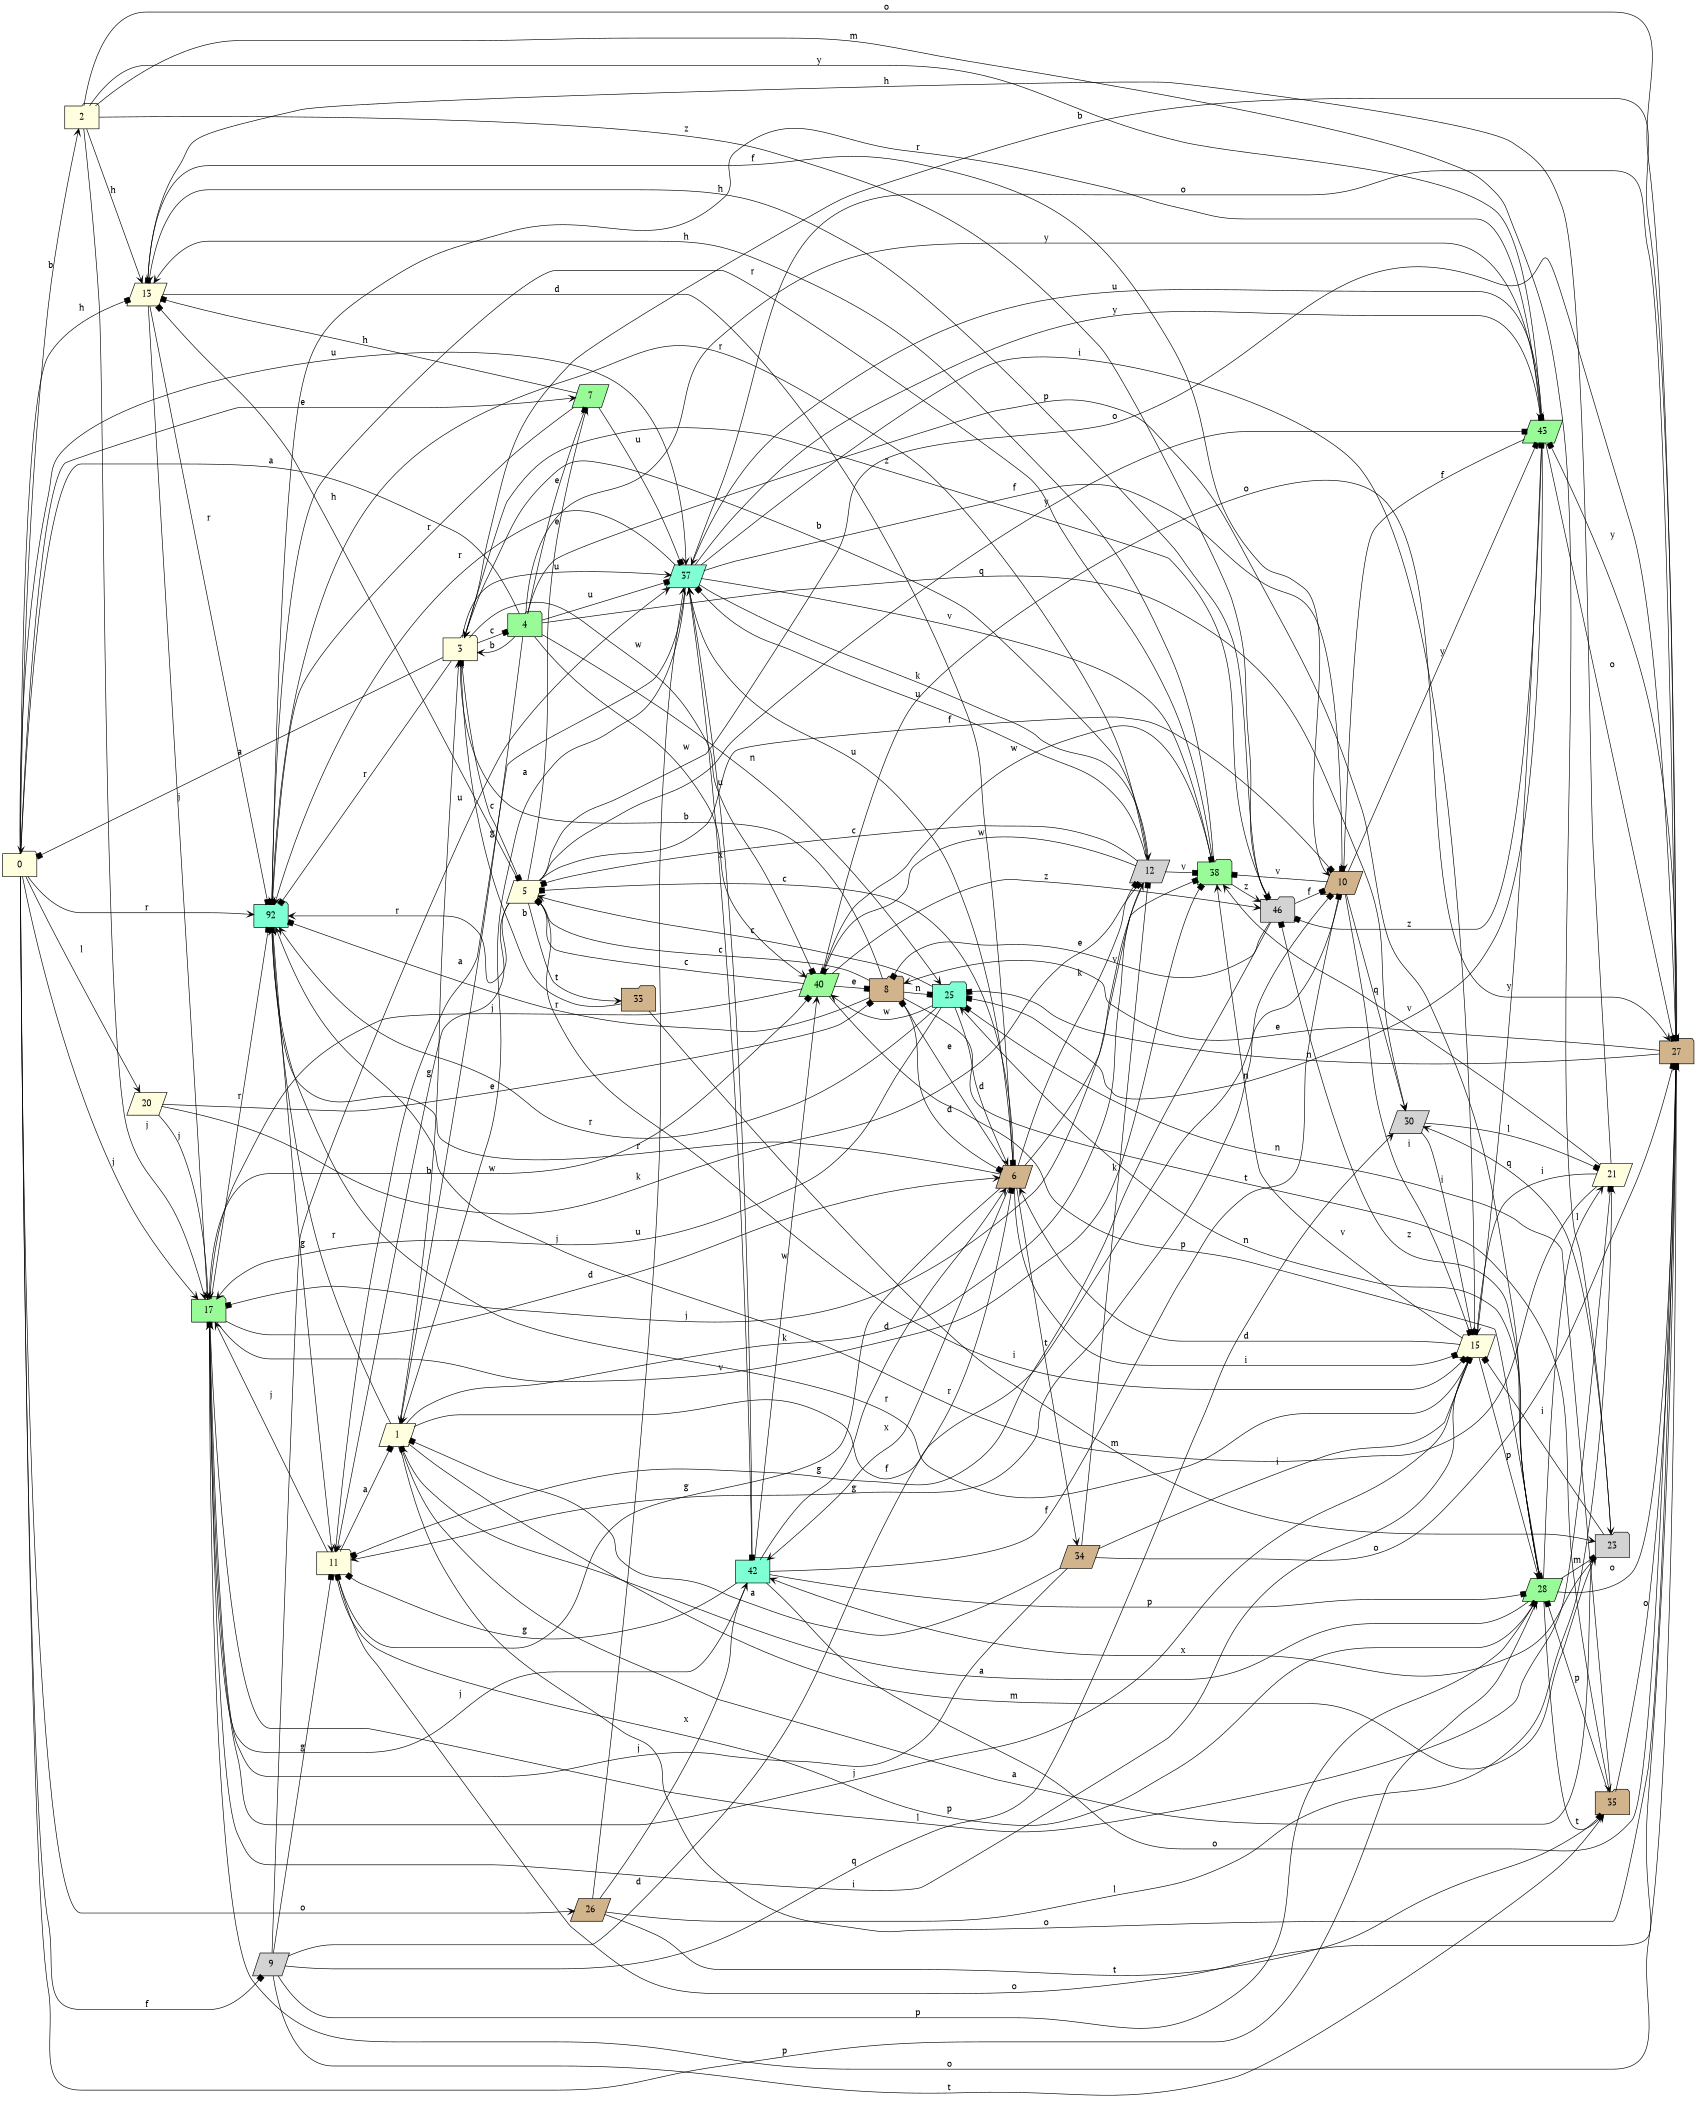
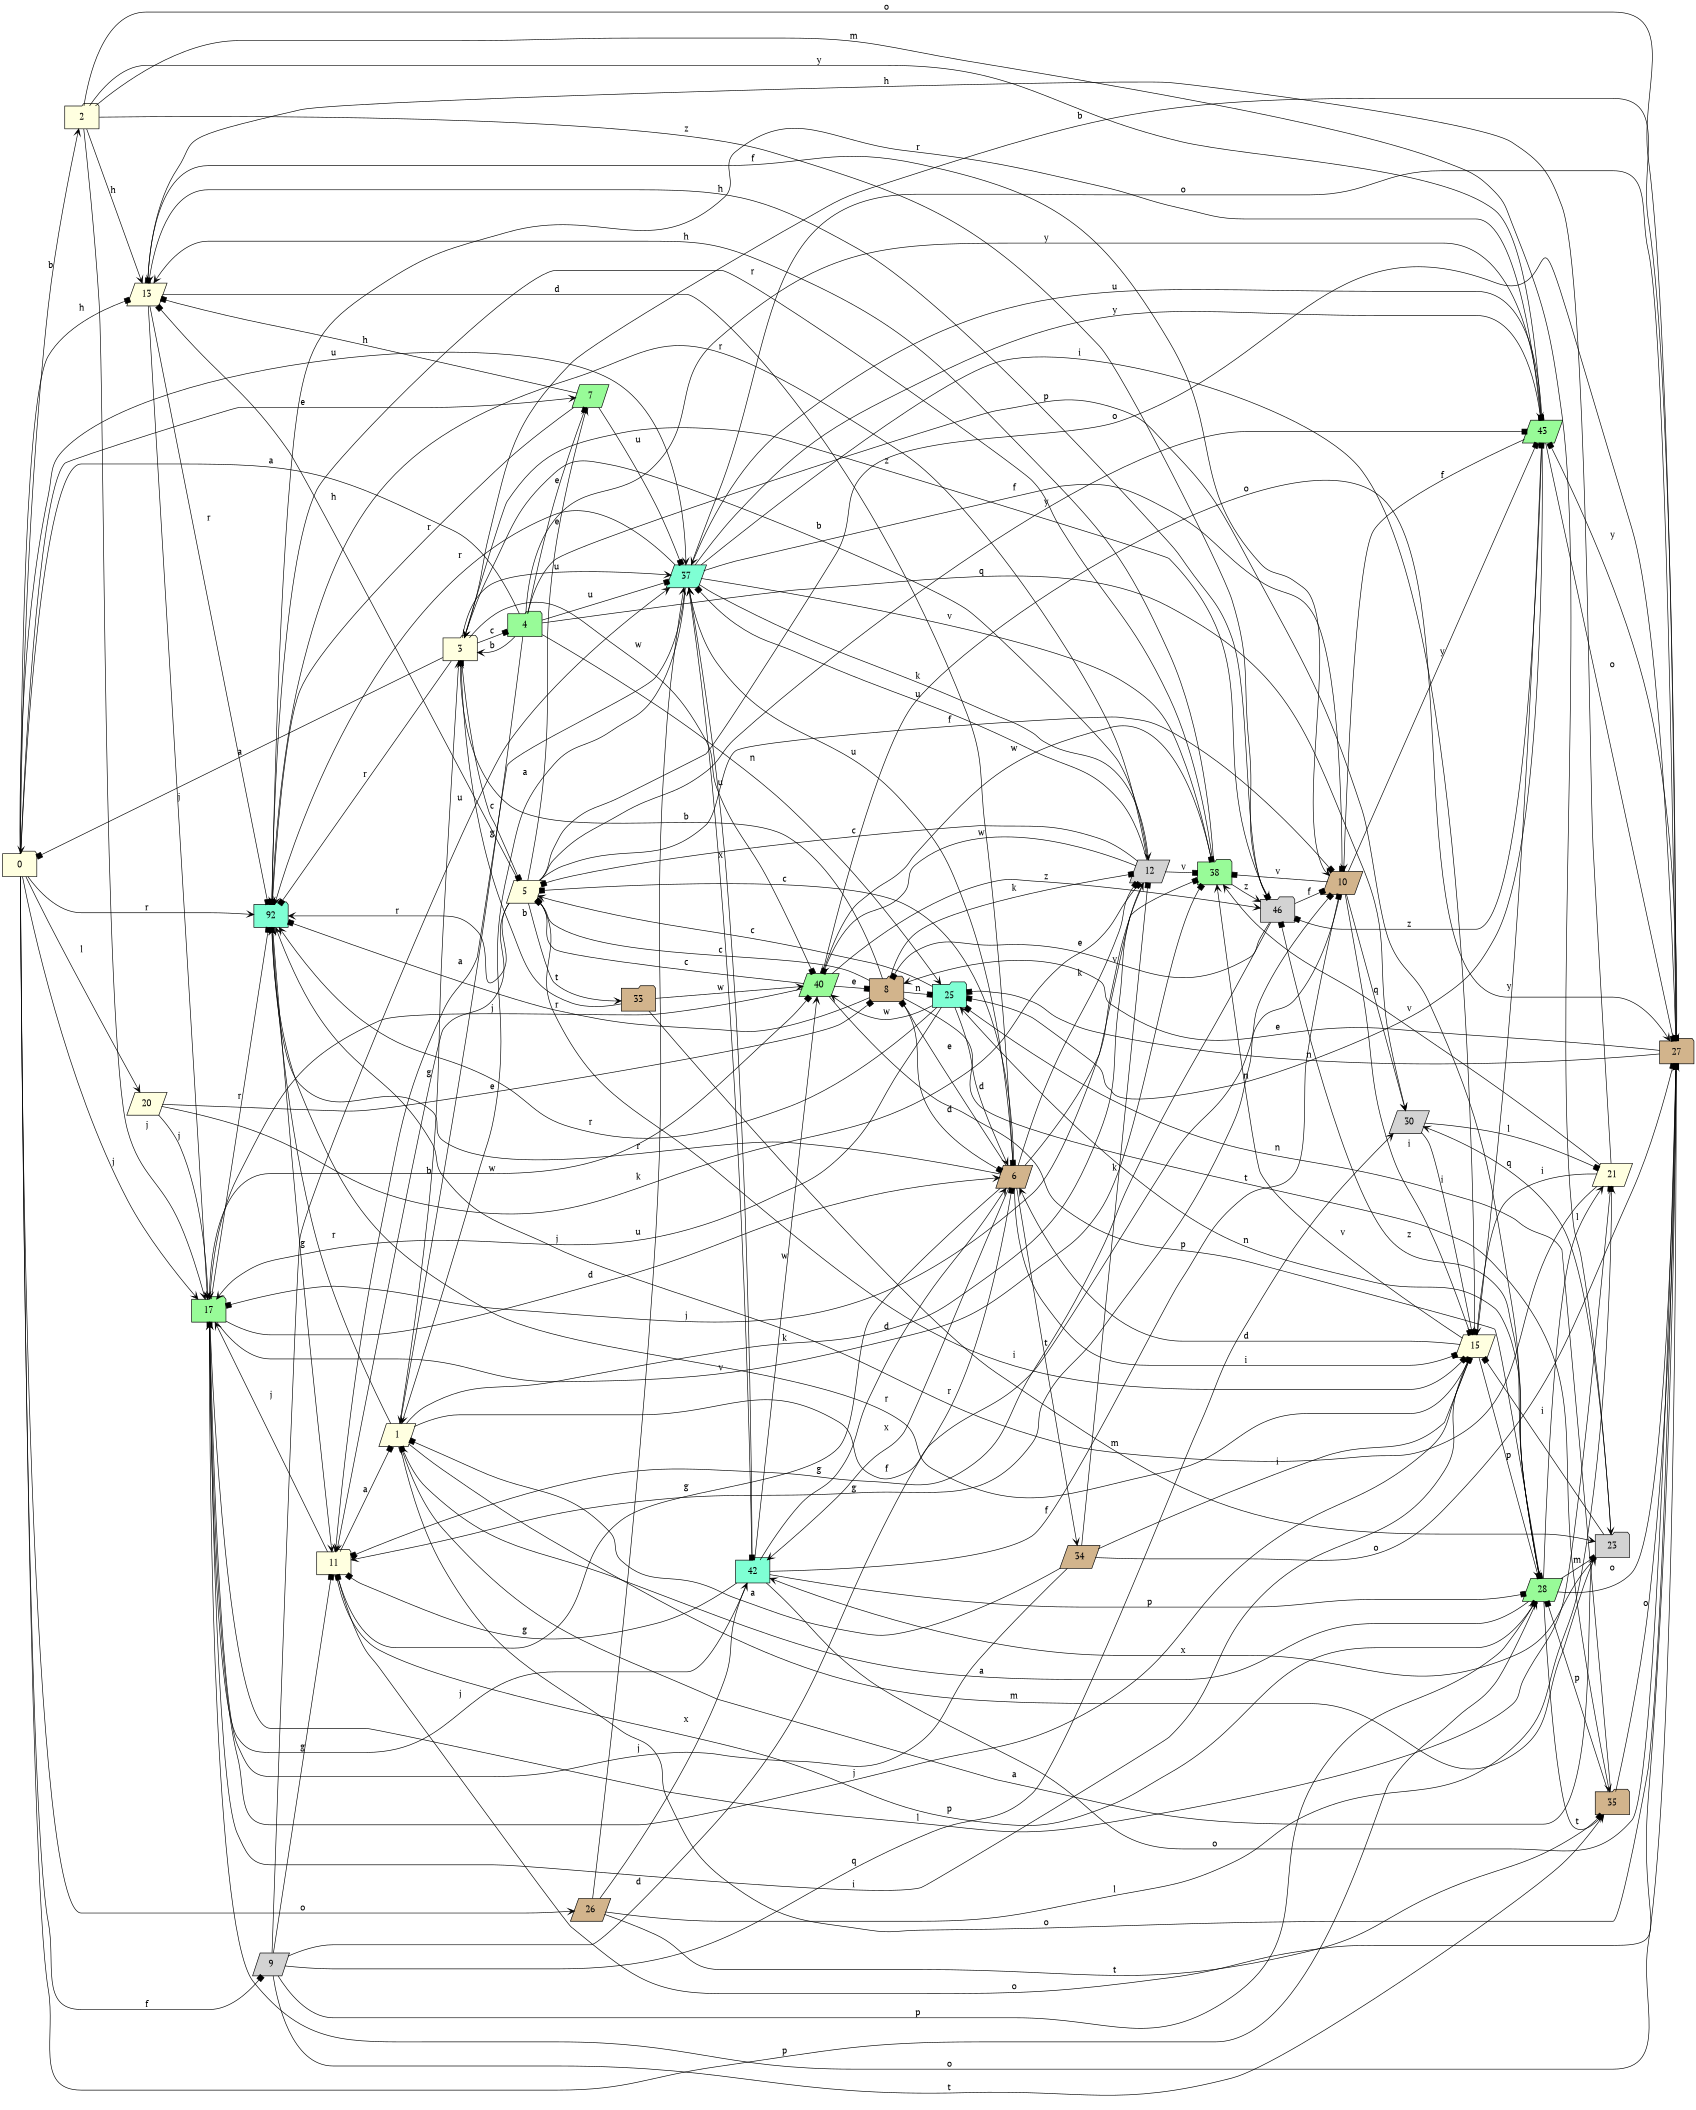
(696, 788) -> (723, 993)
none -> (987, 905)
